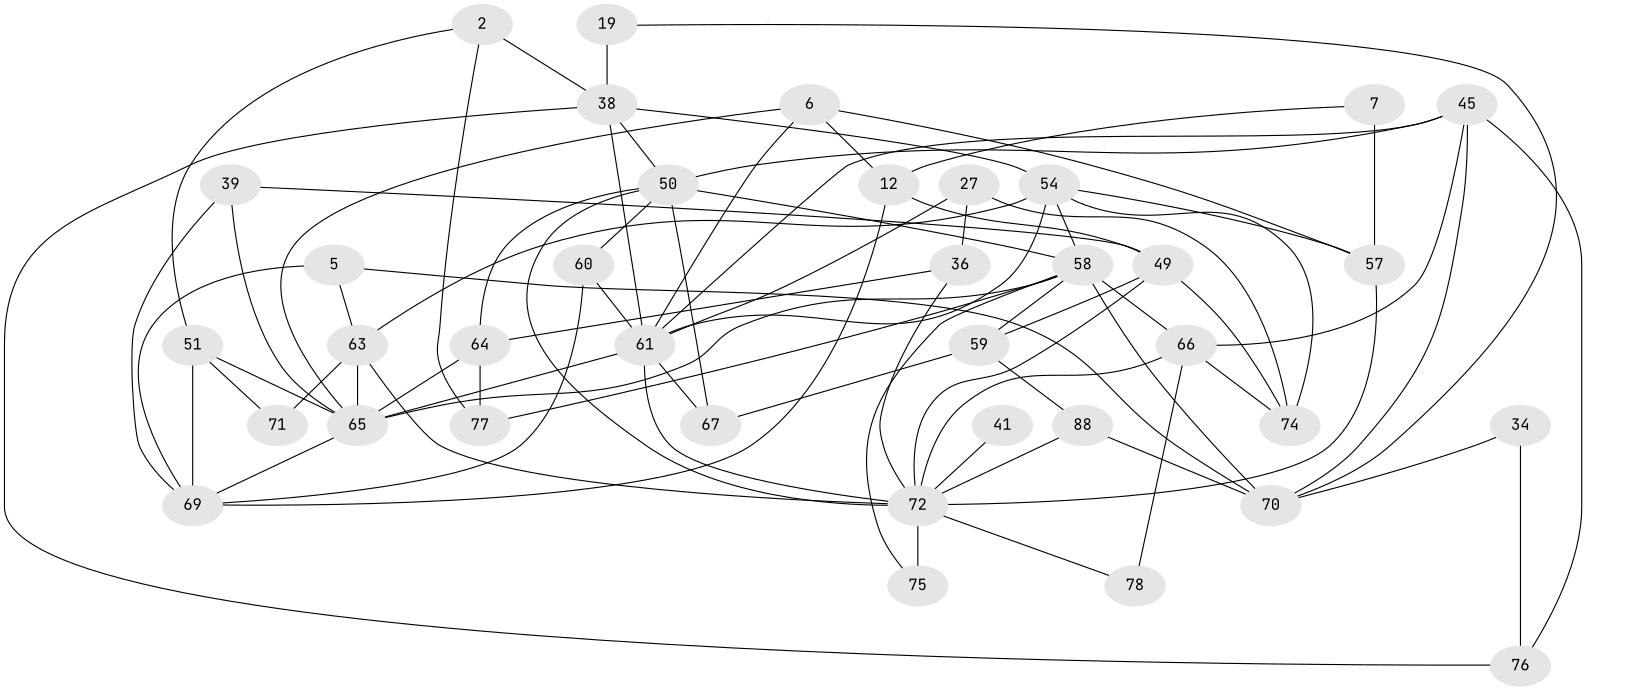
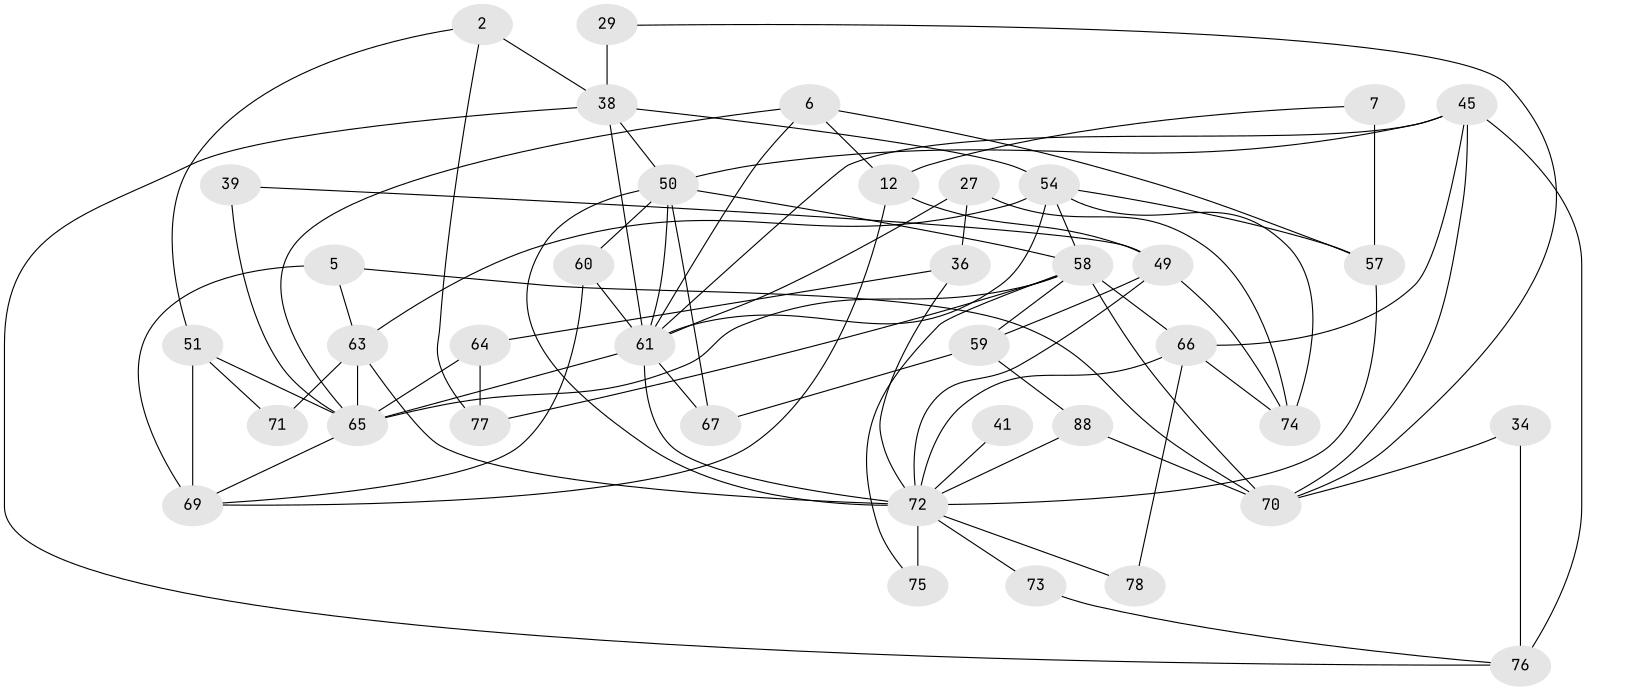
(607, 25) -> (607, 25)
(530, 226) -> (663, 266)
(133, 340) -> none
none -> (1036, 586)
